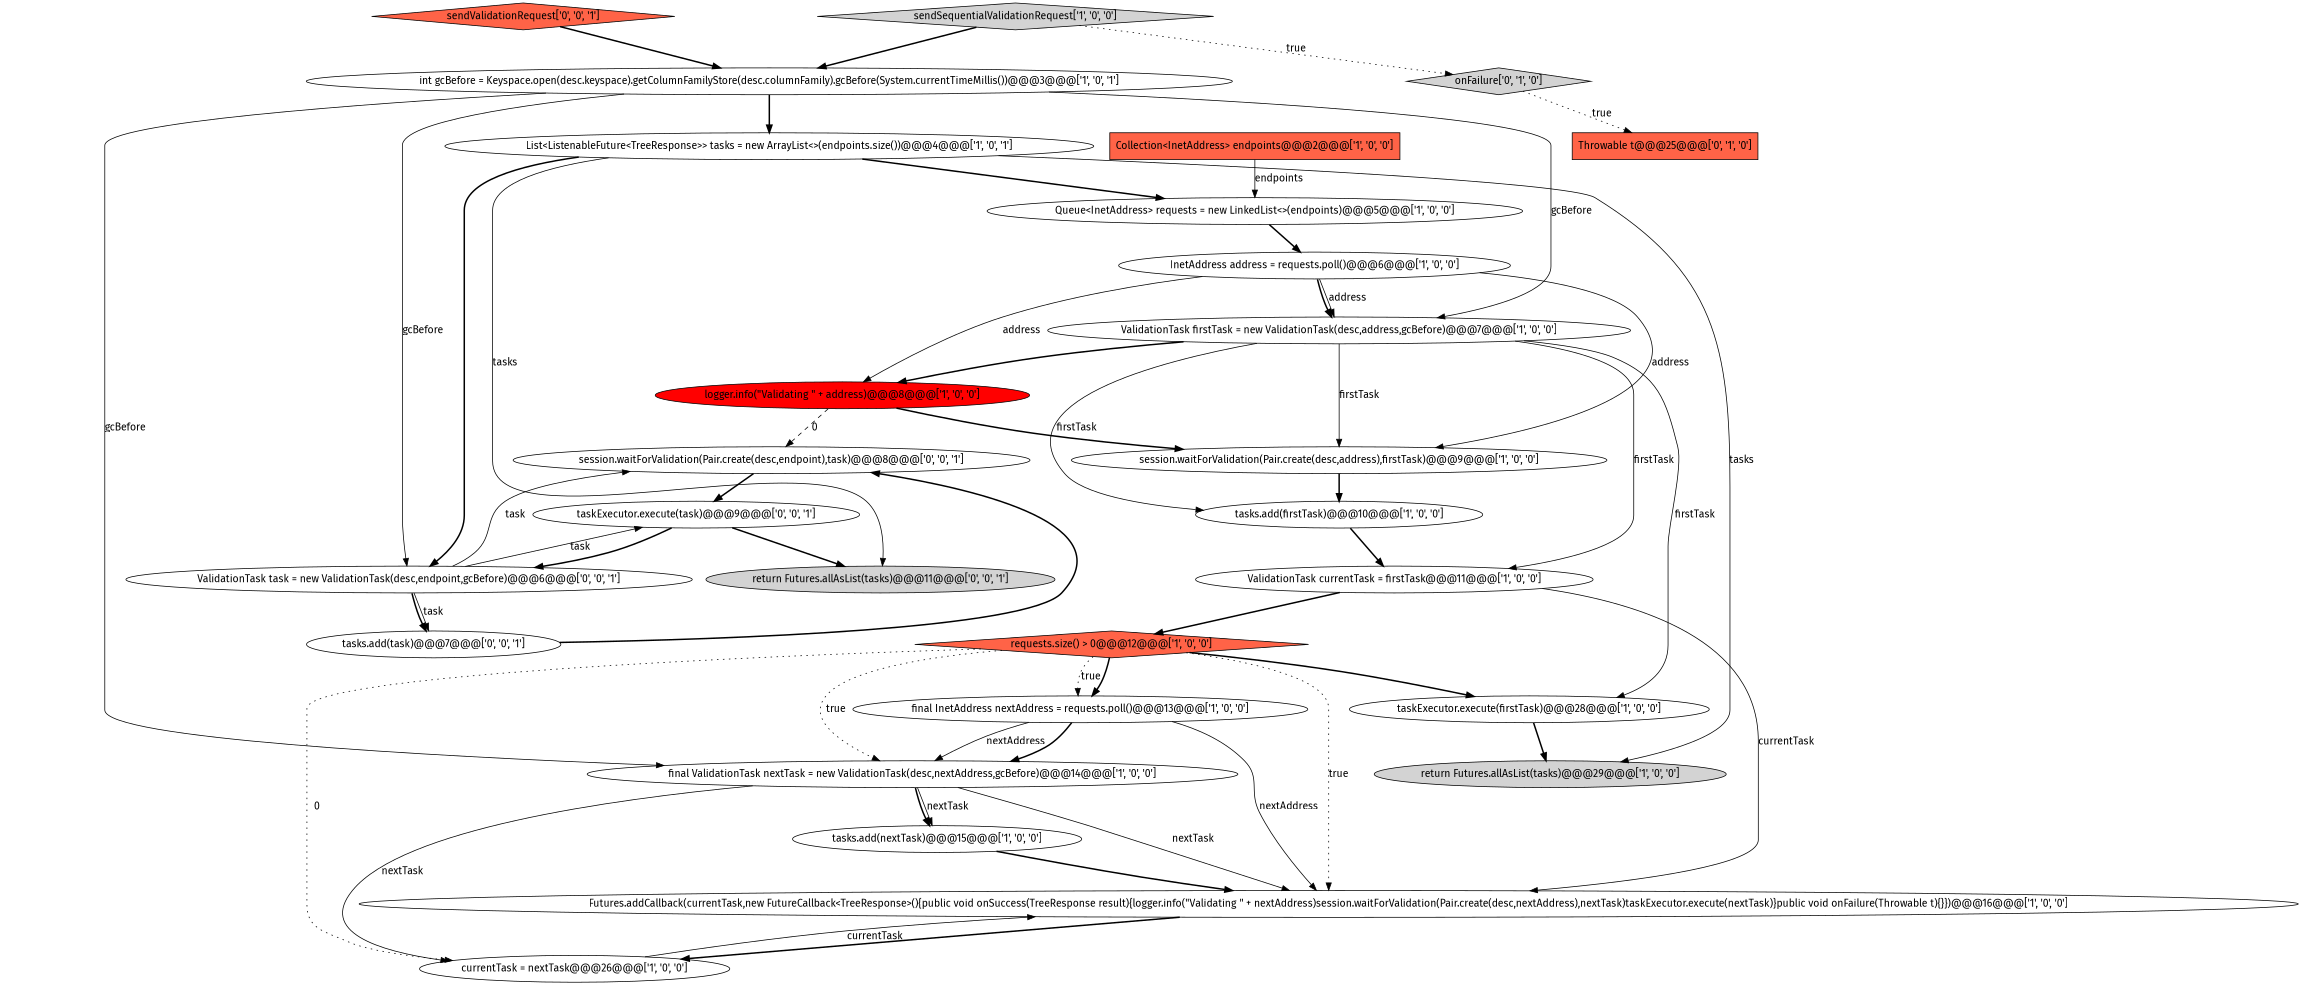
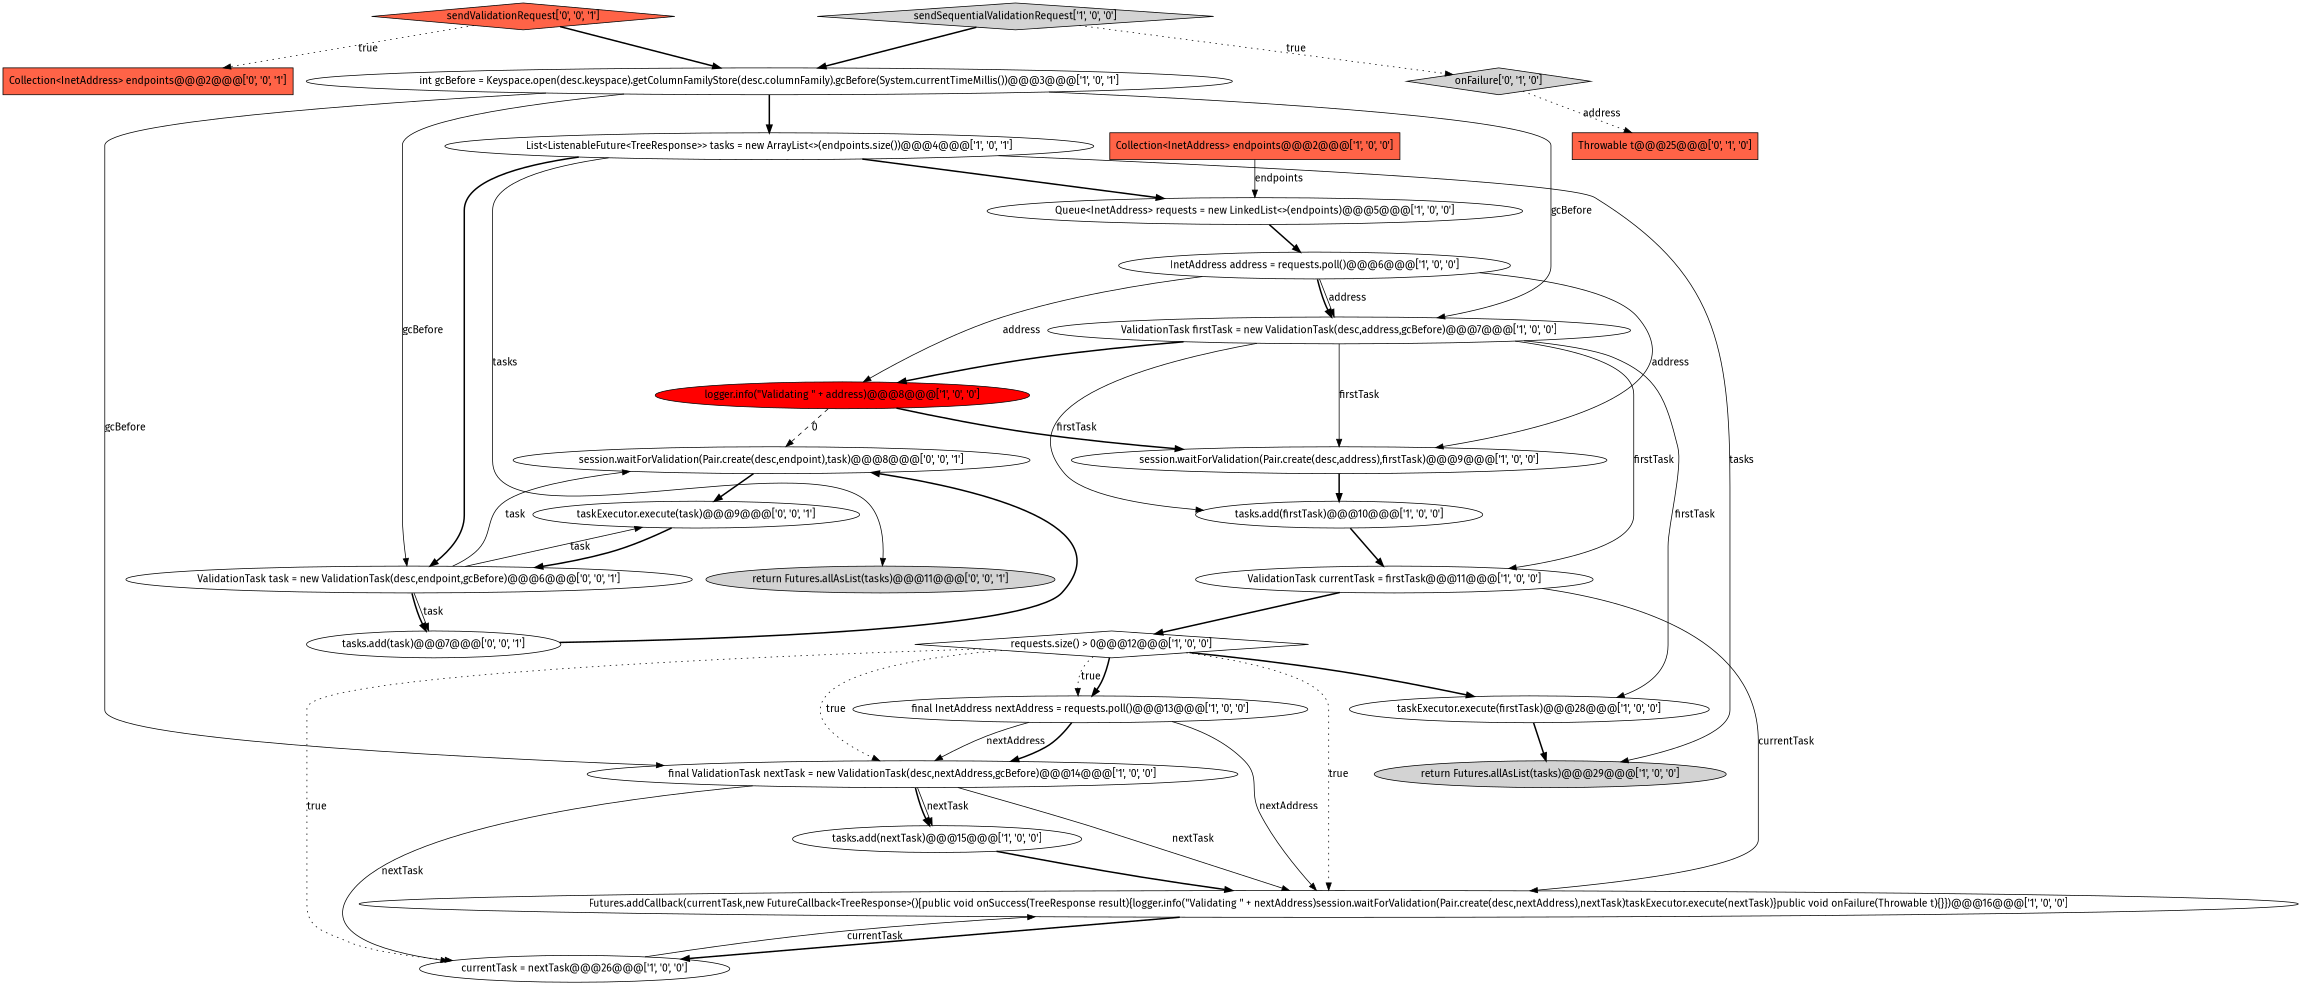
none -> (148, 81)
(1602, 114) -> (1602, 114)
(785, 546) -> none
(1112, 644) -> (1112, 644)
(317, 807) -> (317, 807)
